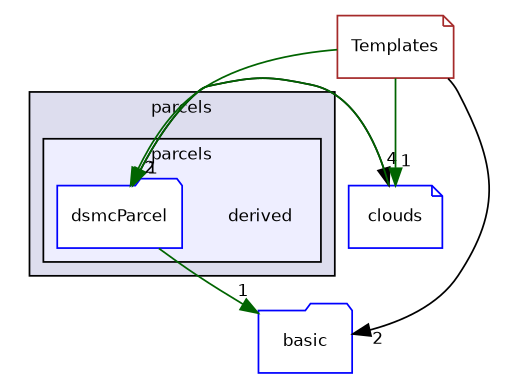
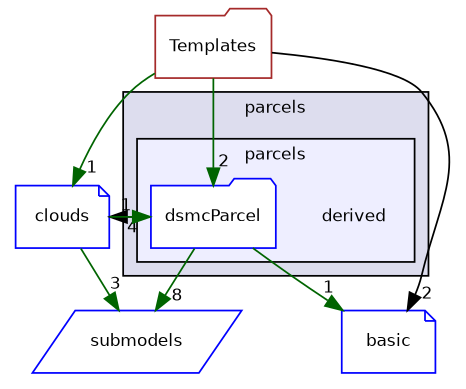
(396, 47) -> (213, 47)
none -> (137, 342)
(305, 342) -> (389, 342)
